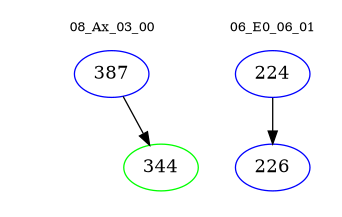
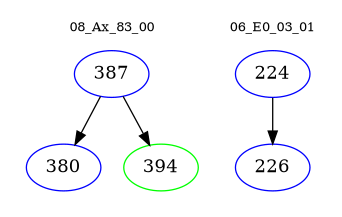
(112, 28) -> (112, 28)
(273, 28) -> (273, 28)
none -> (64, 168)
(161, 168) -> (161, 168)
